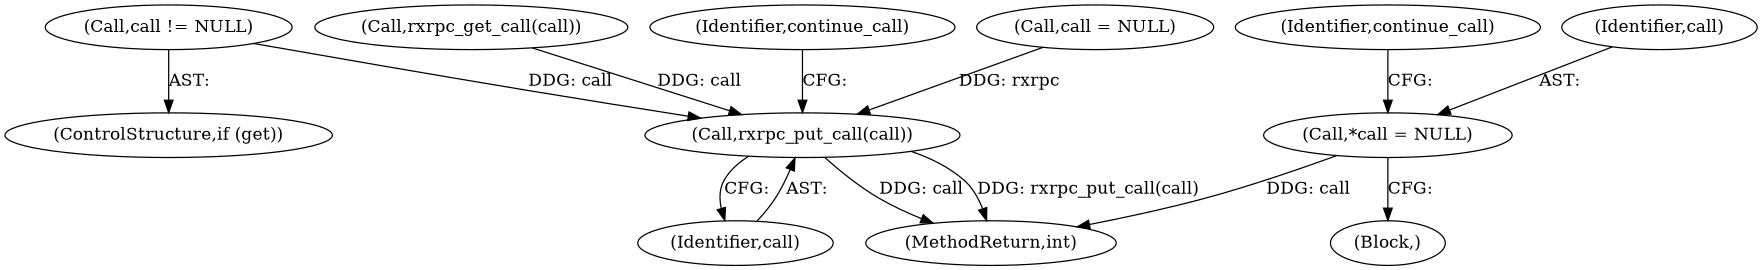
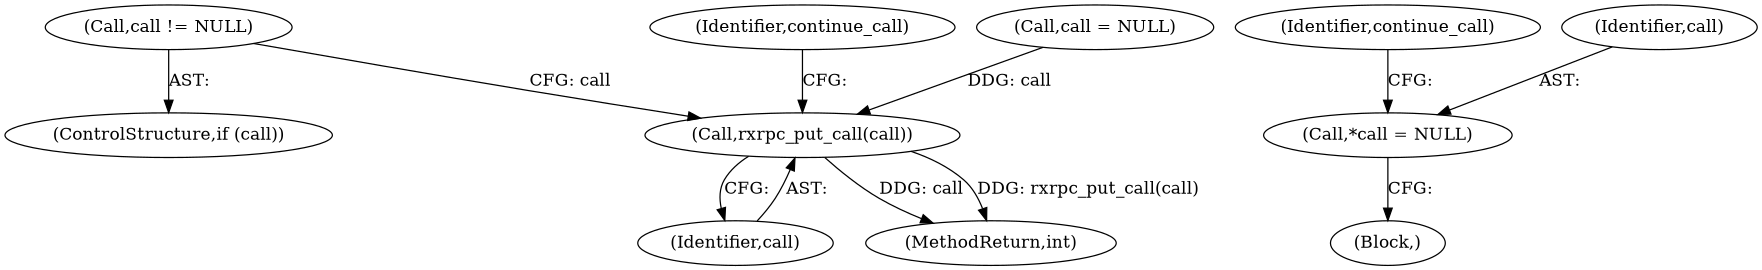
(471, 27) -> none
(571, 81) -> (571, 81)
(1010, 81) -> (1010, 81)
(169, 135) -> (169, 135)
(1215, 196) -> none
